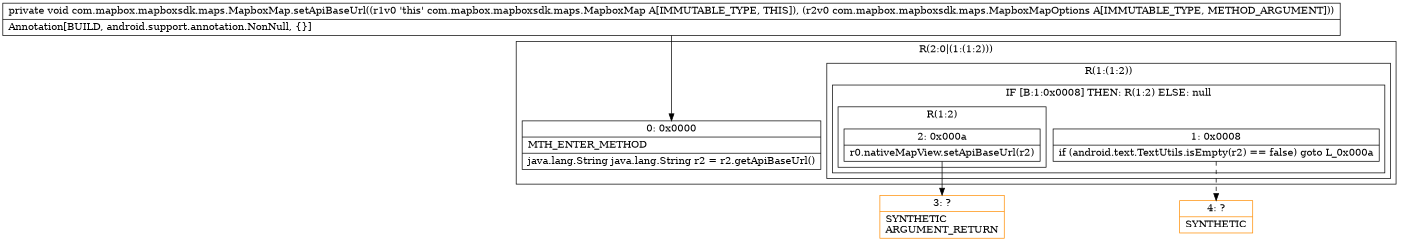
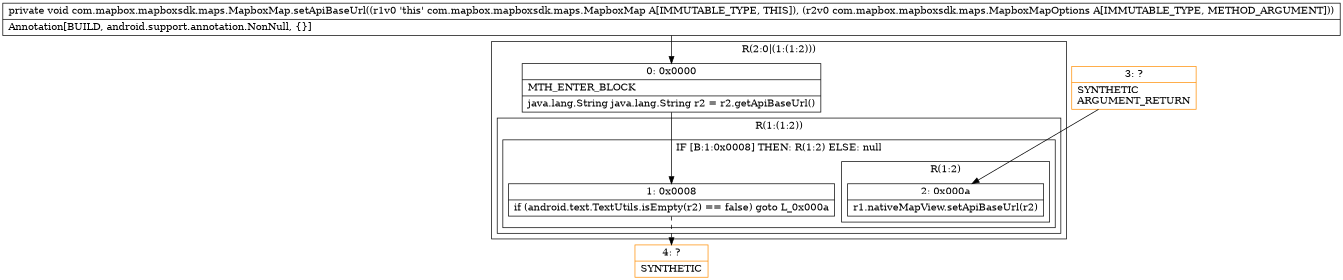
none -> (672, 144)
(588, 145) -> (582, 87)
(942, 153) -> (946, 208)
(942, 175) -> (1038, 145)
